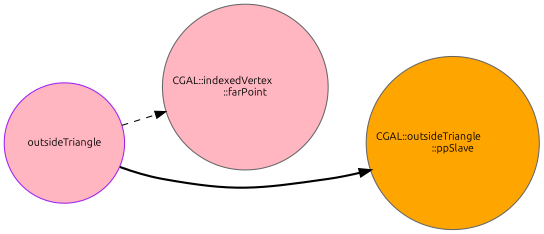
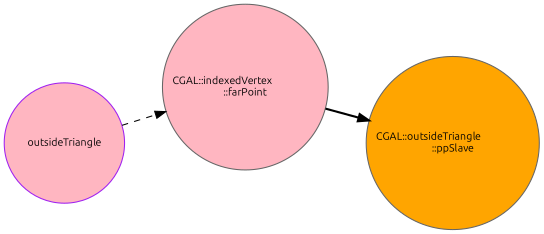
(239, 188) -> (342, 113)
